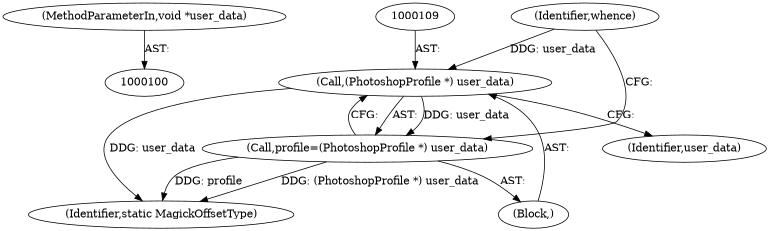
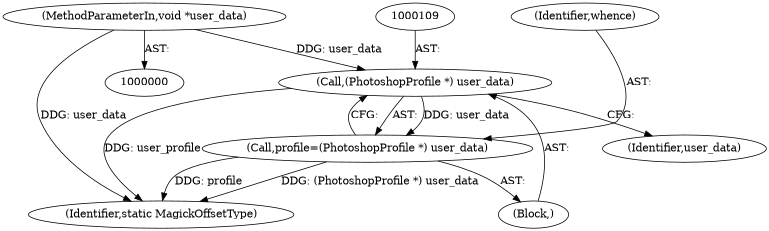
(505, 48) -> (276, 49)
(144, 83) -> (144, 83)
(641, 83) -> (641, 83)
none -> (39, 115)
(152, 149) -> (152, 149)
